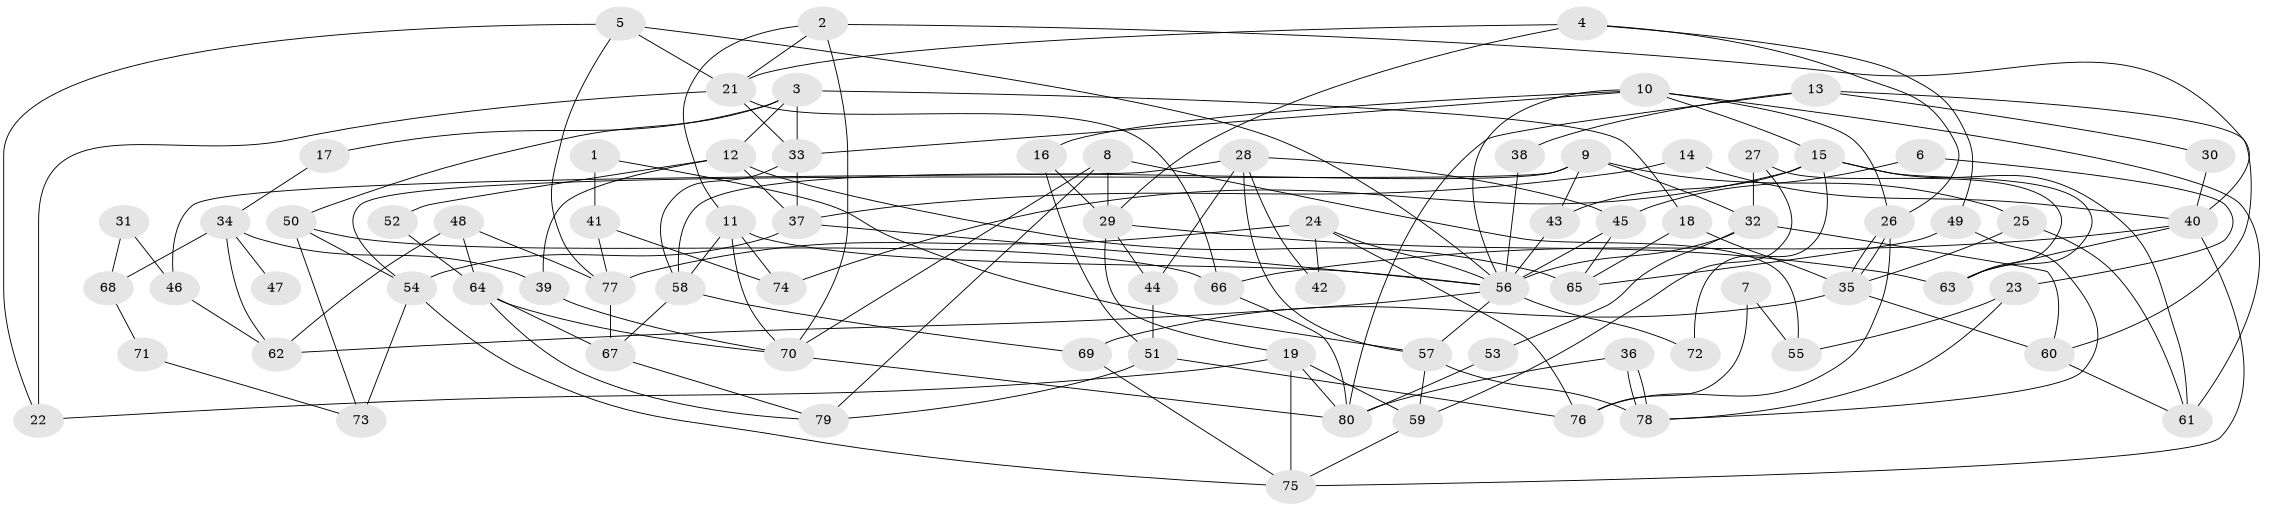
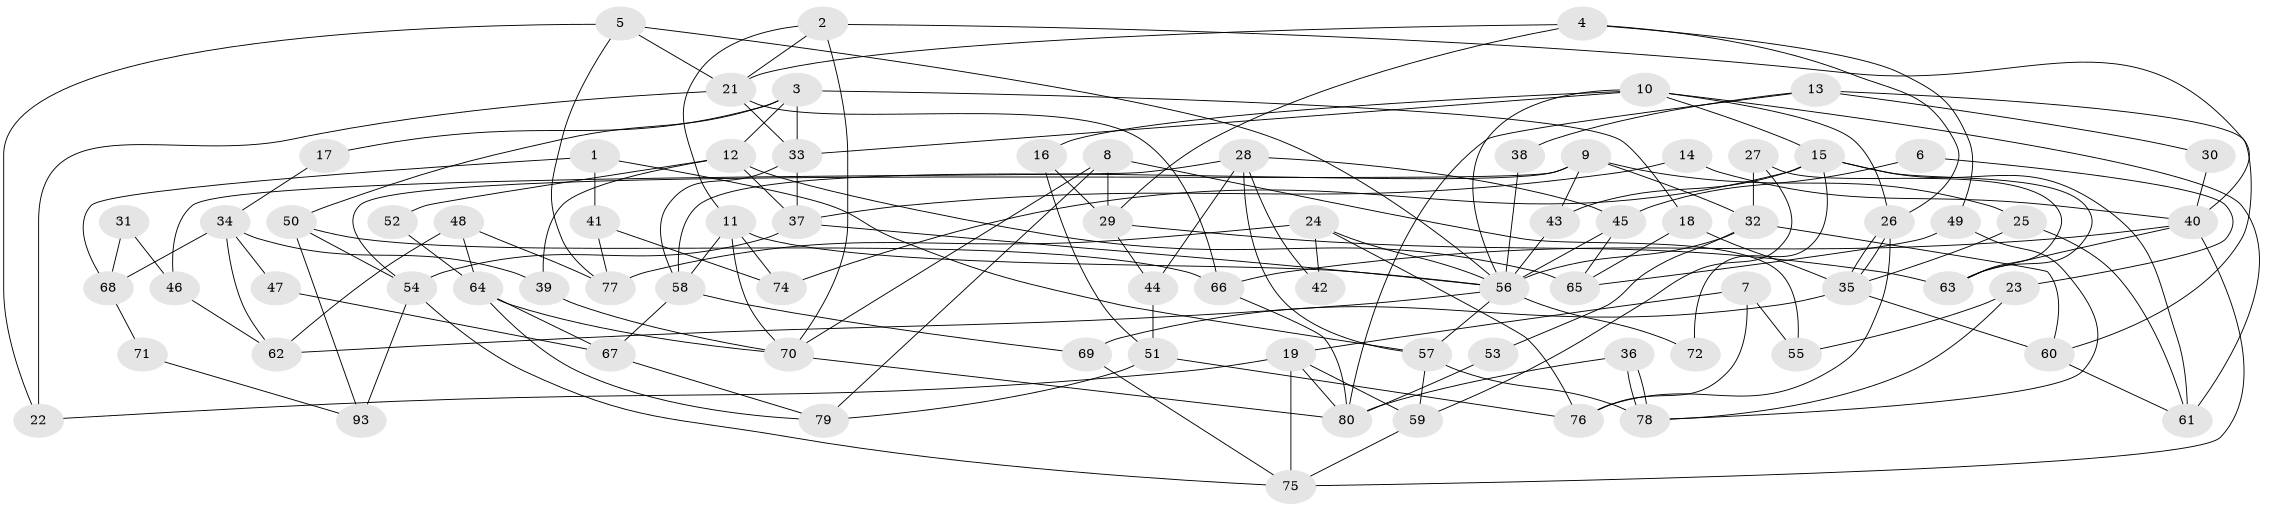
none -> (307, 177)
(611, 322) -> (436, 320)
(1179, 331) -> (1518, 320)
(361, 421) -> (361, 421)
